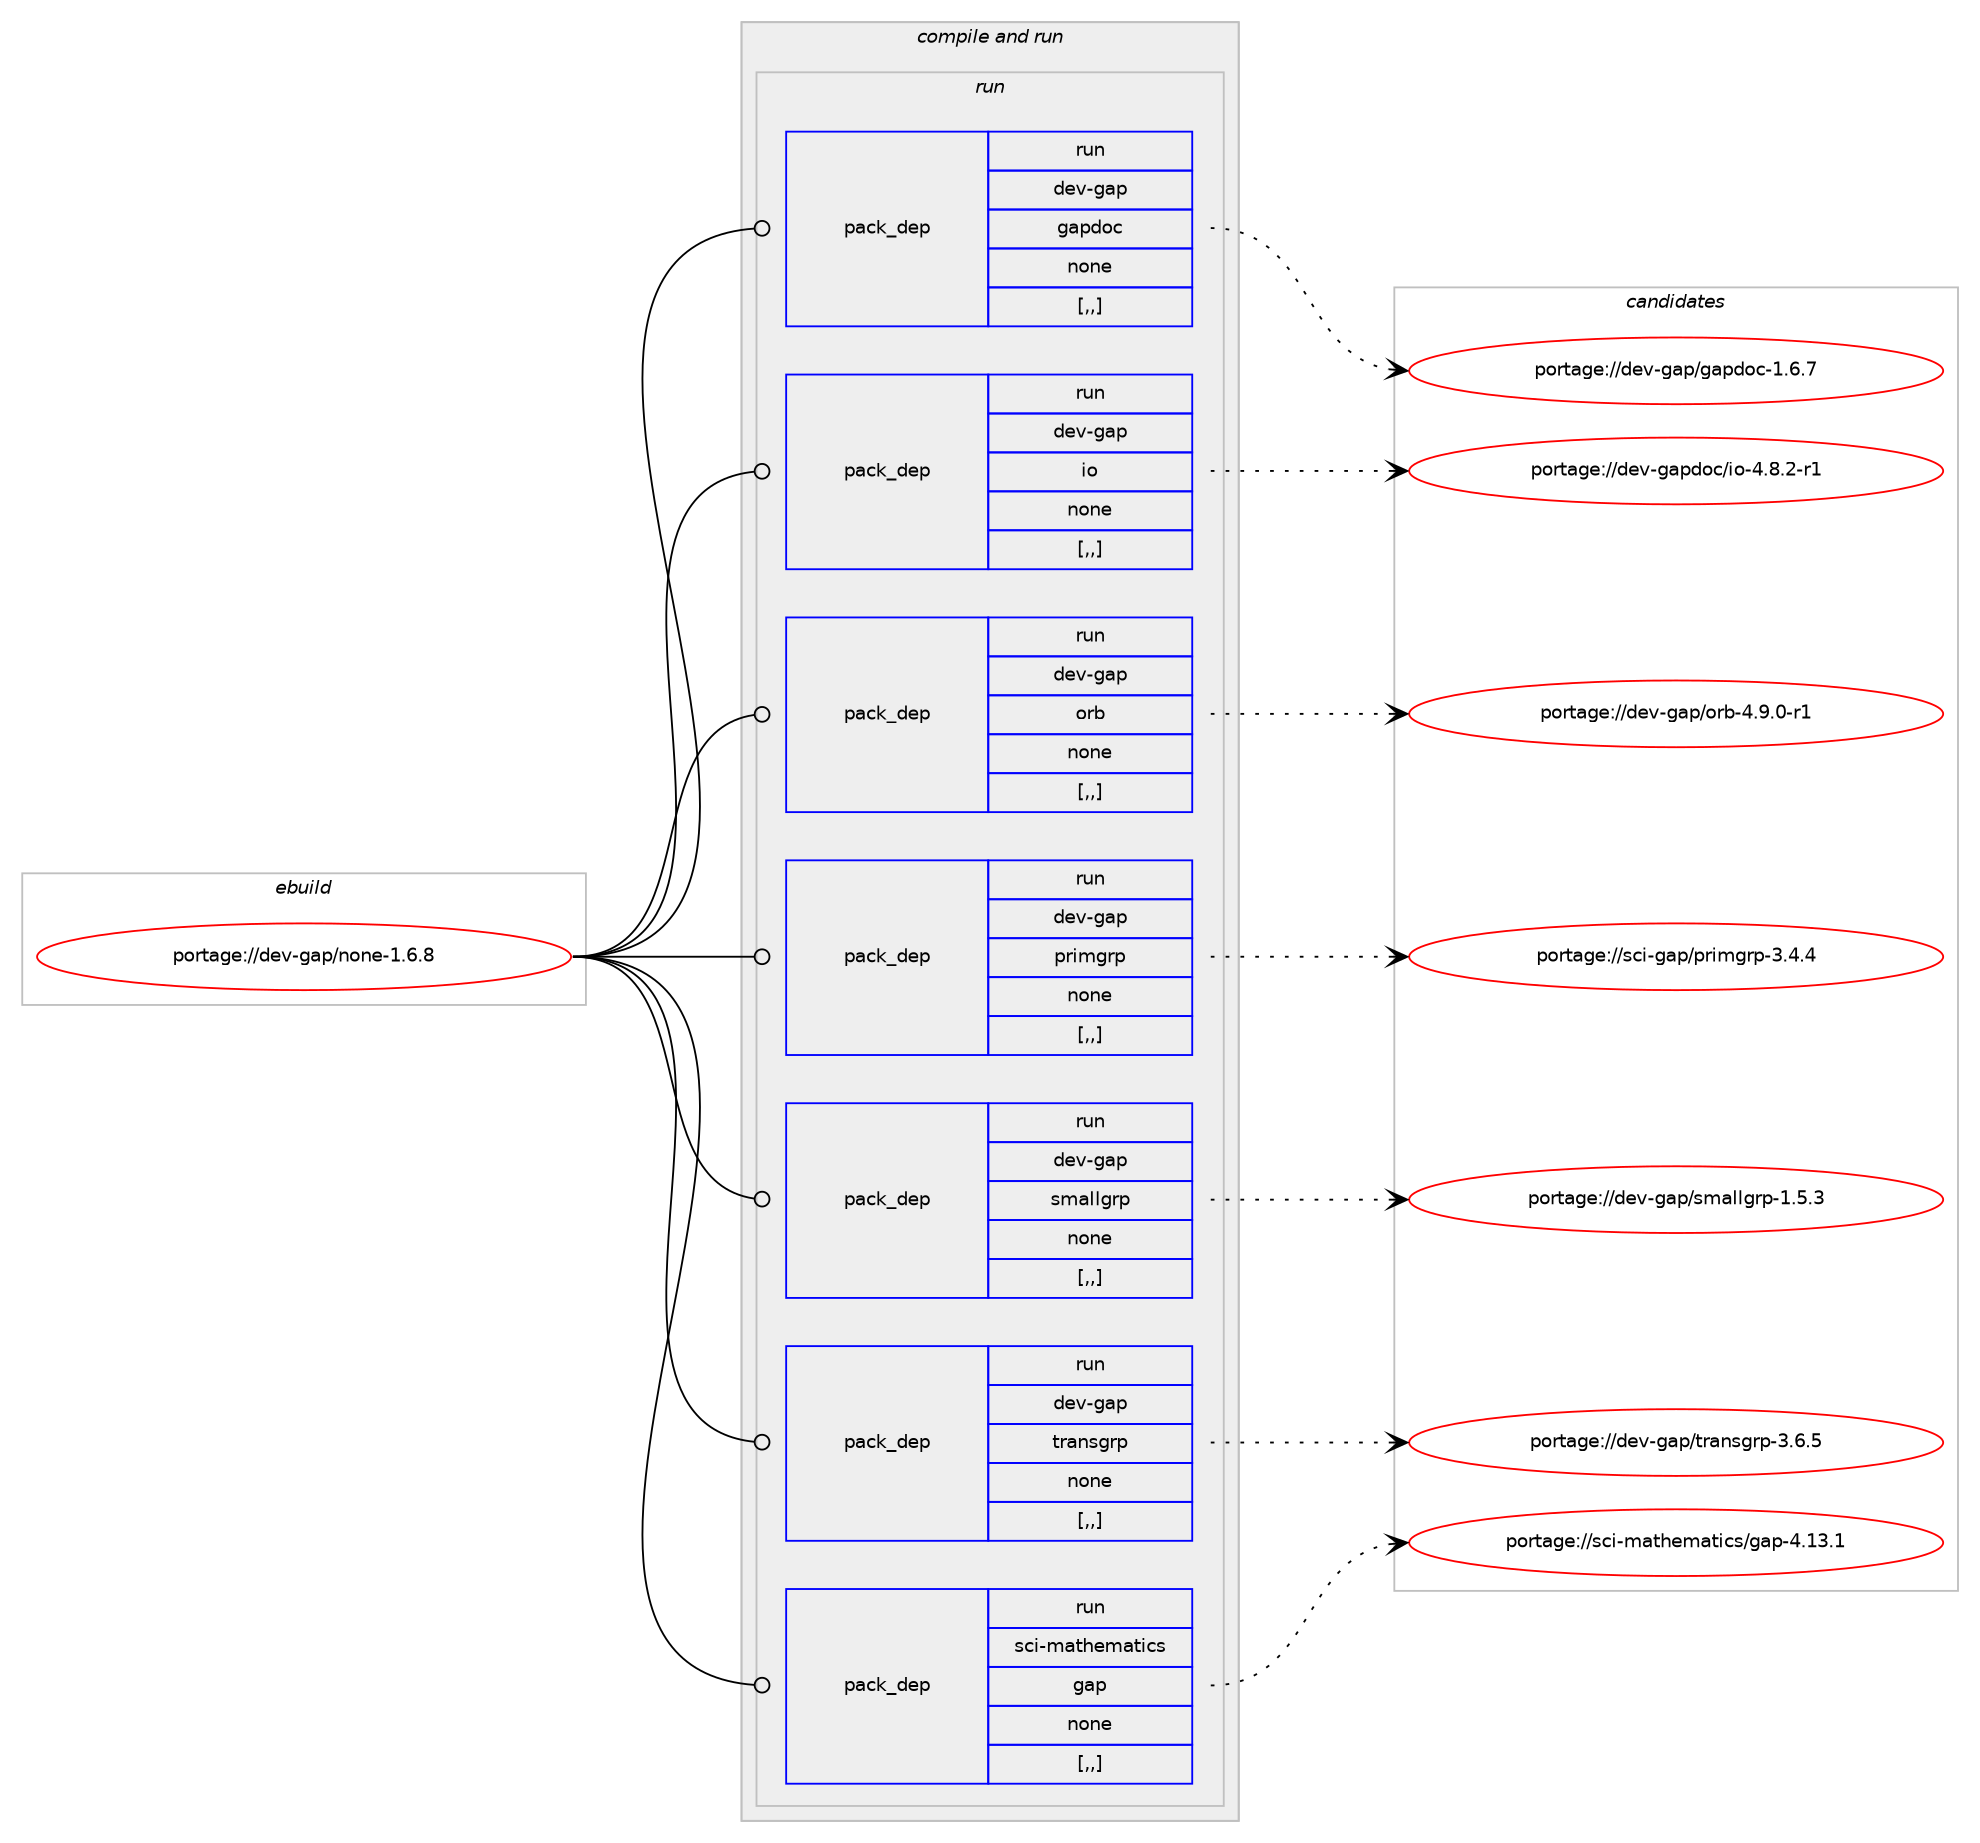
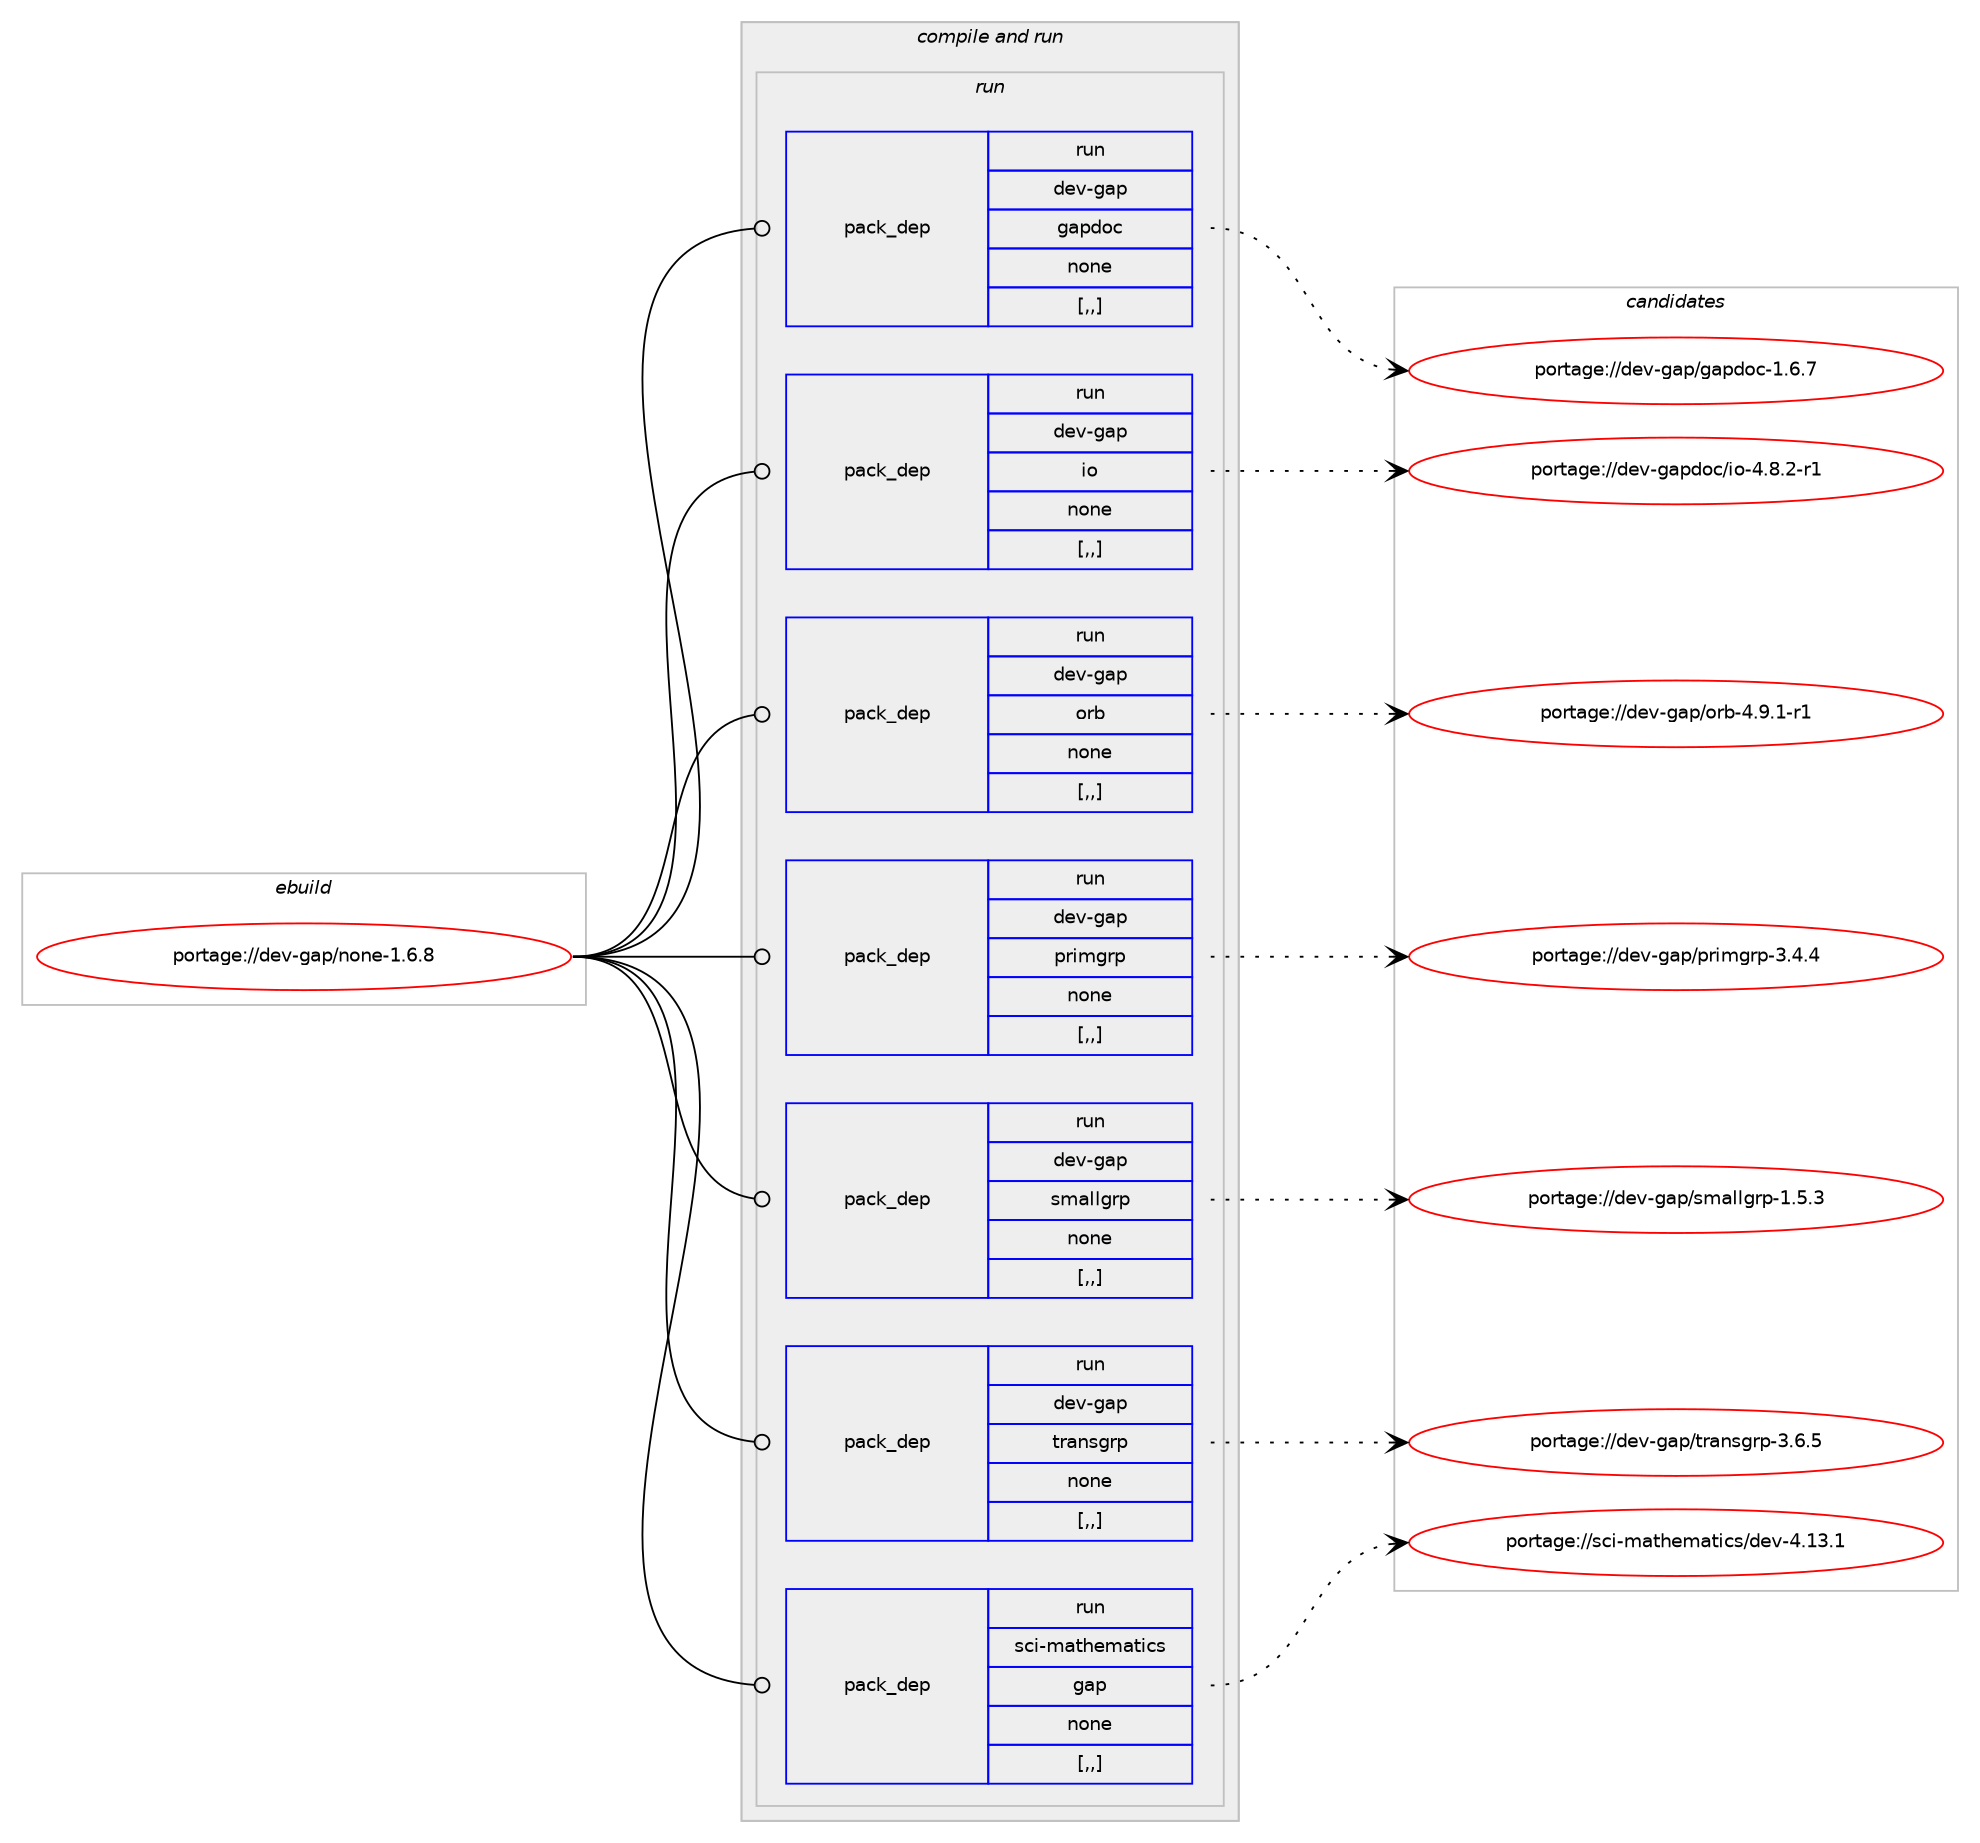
(1676, 714) -> (1676, 714)
(1676, 957) -> (1676, 957)
(1676, 1543) -> (1676, 1543)
